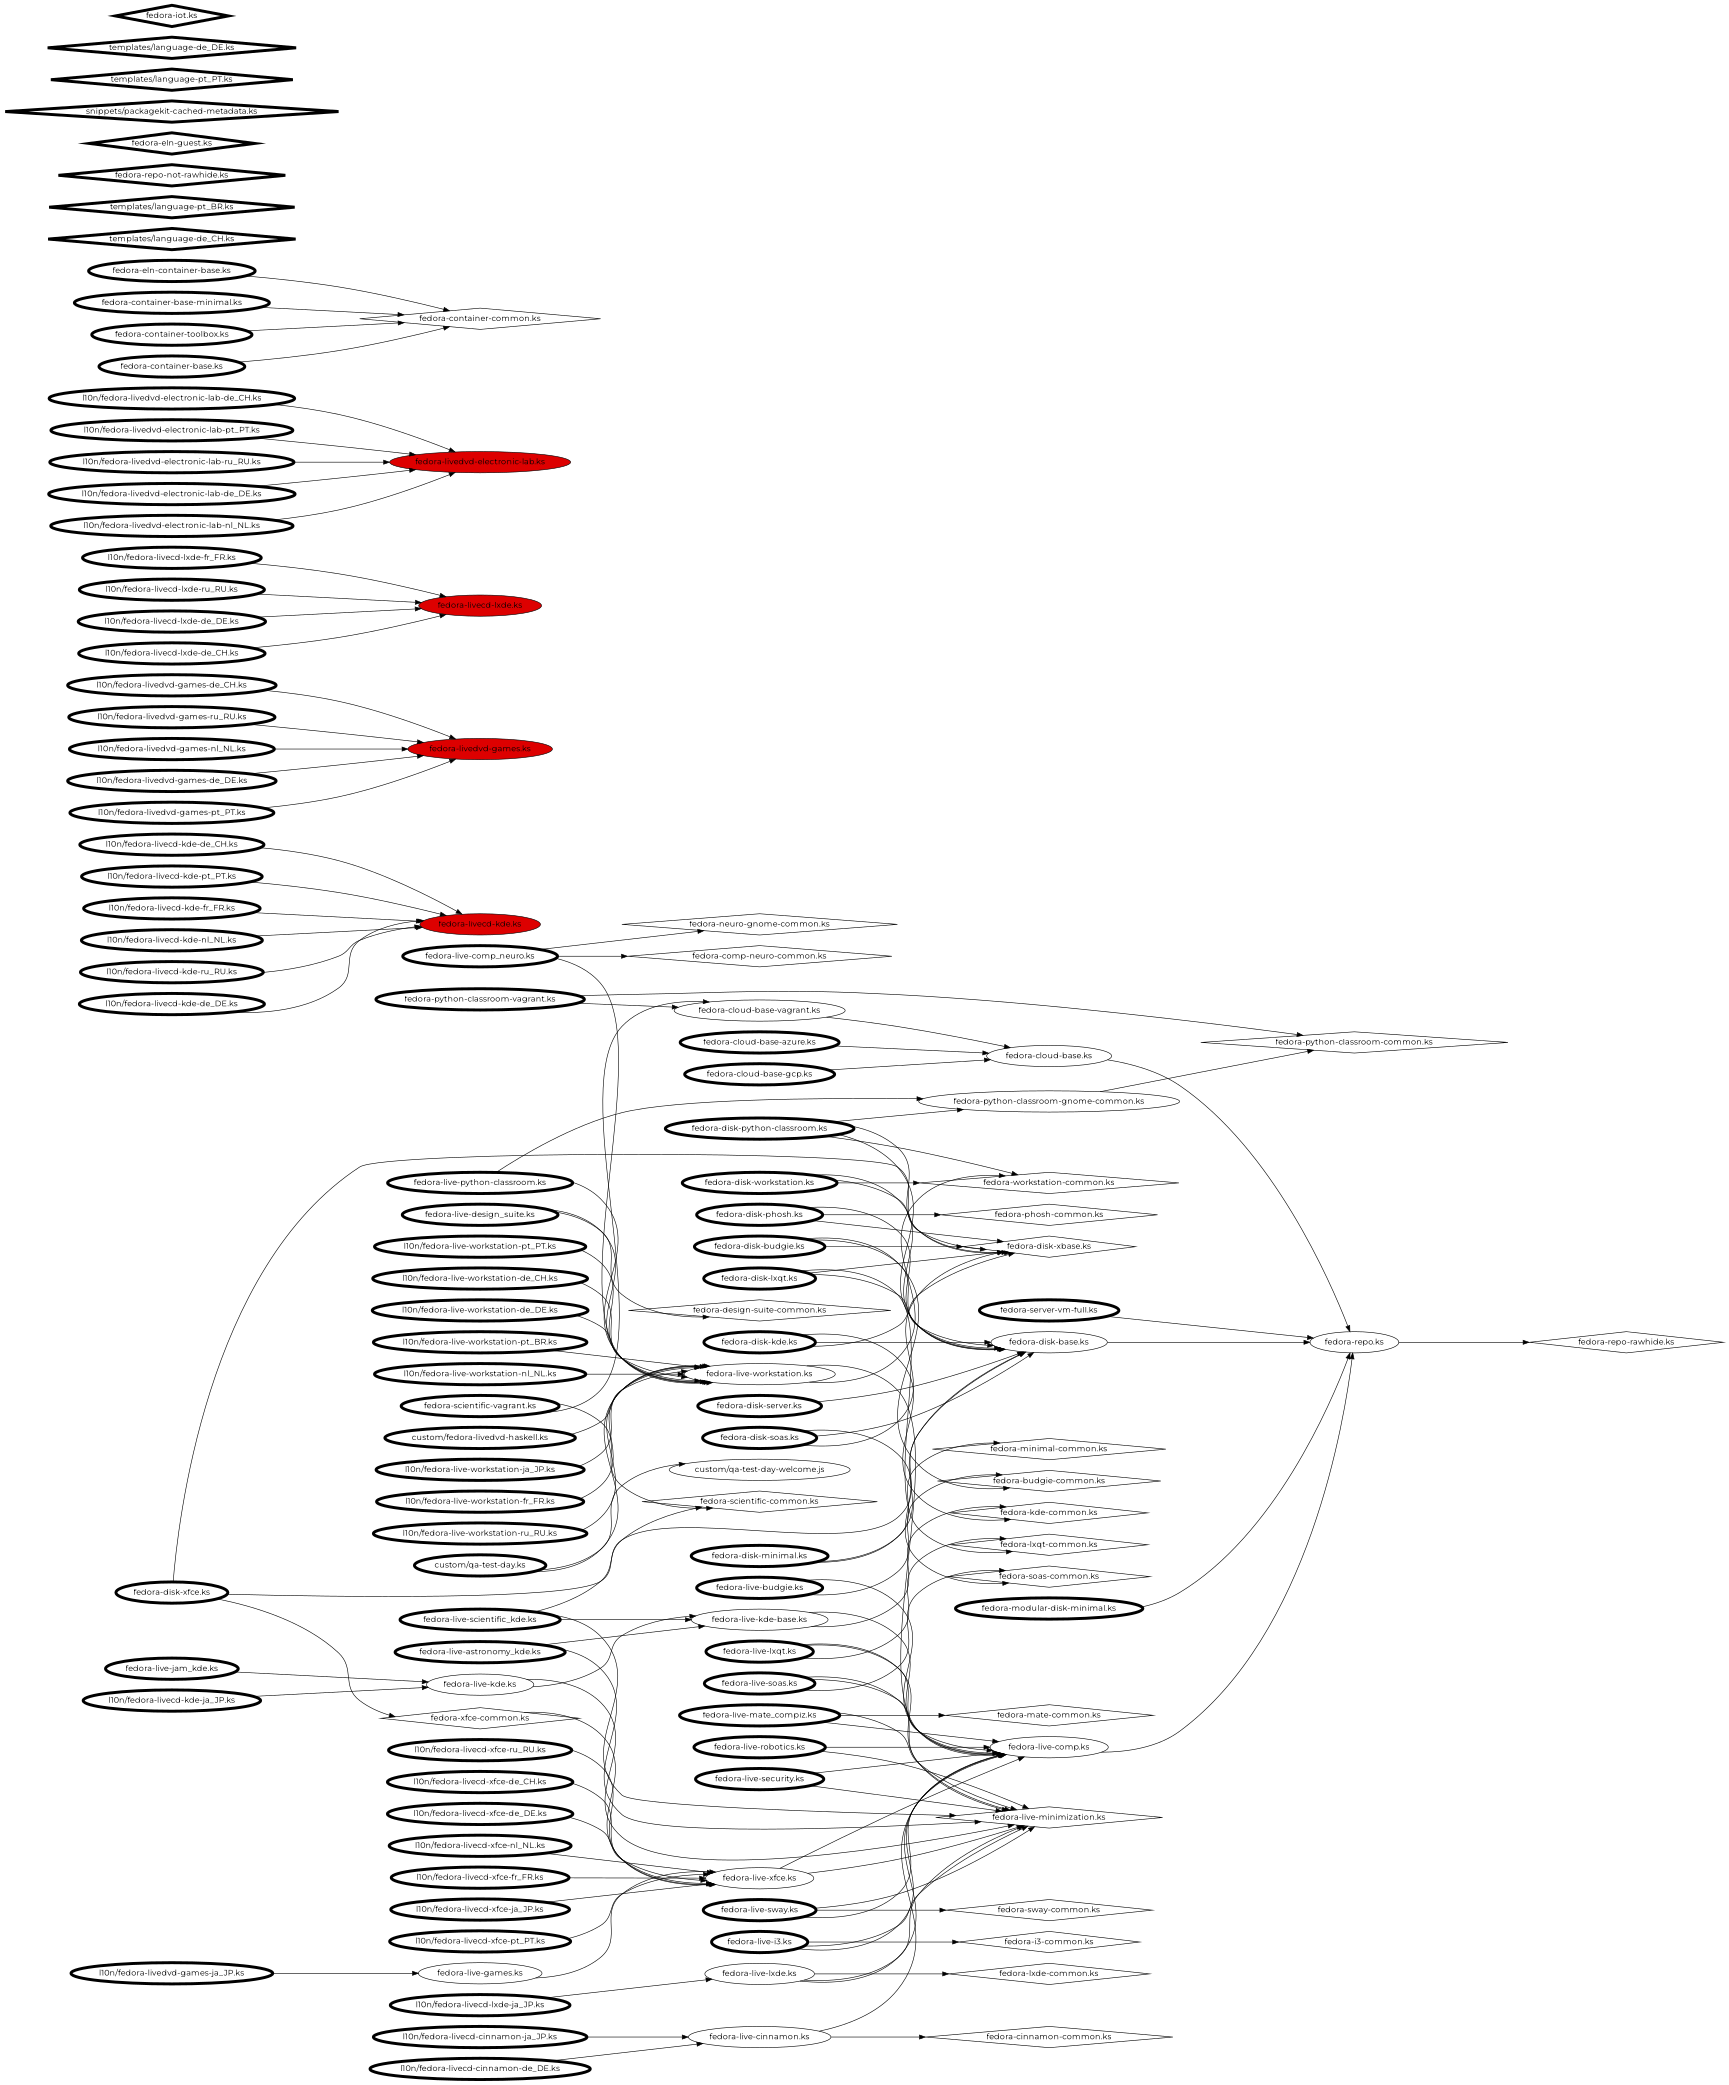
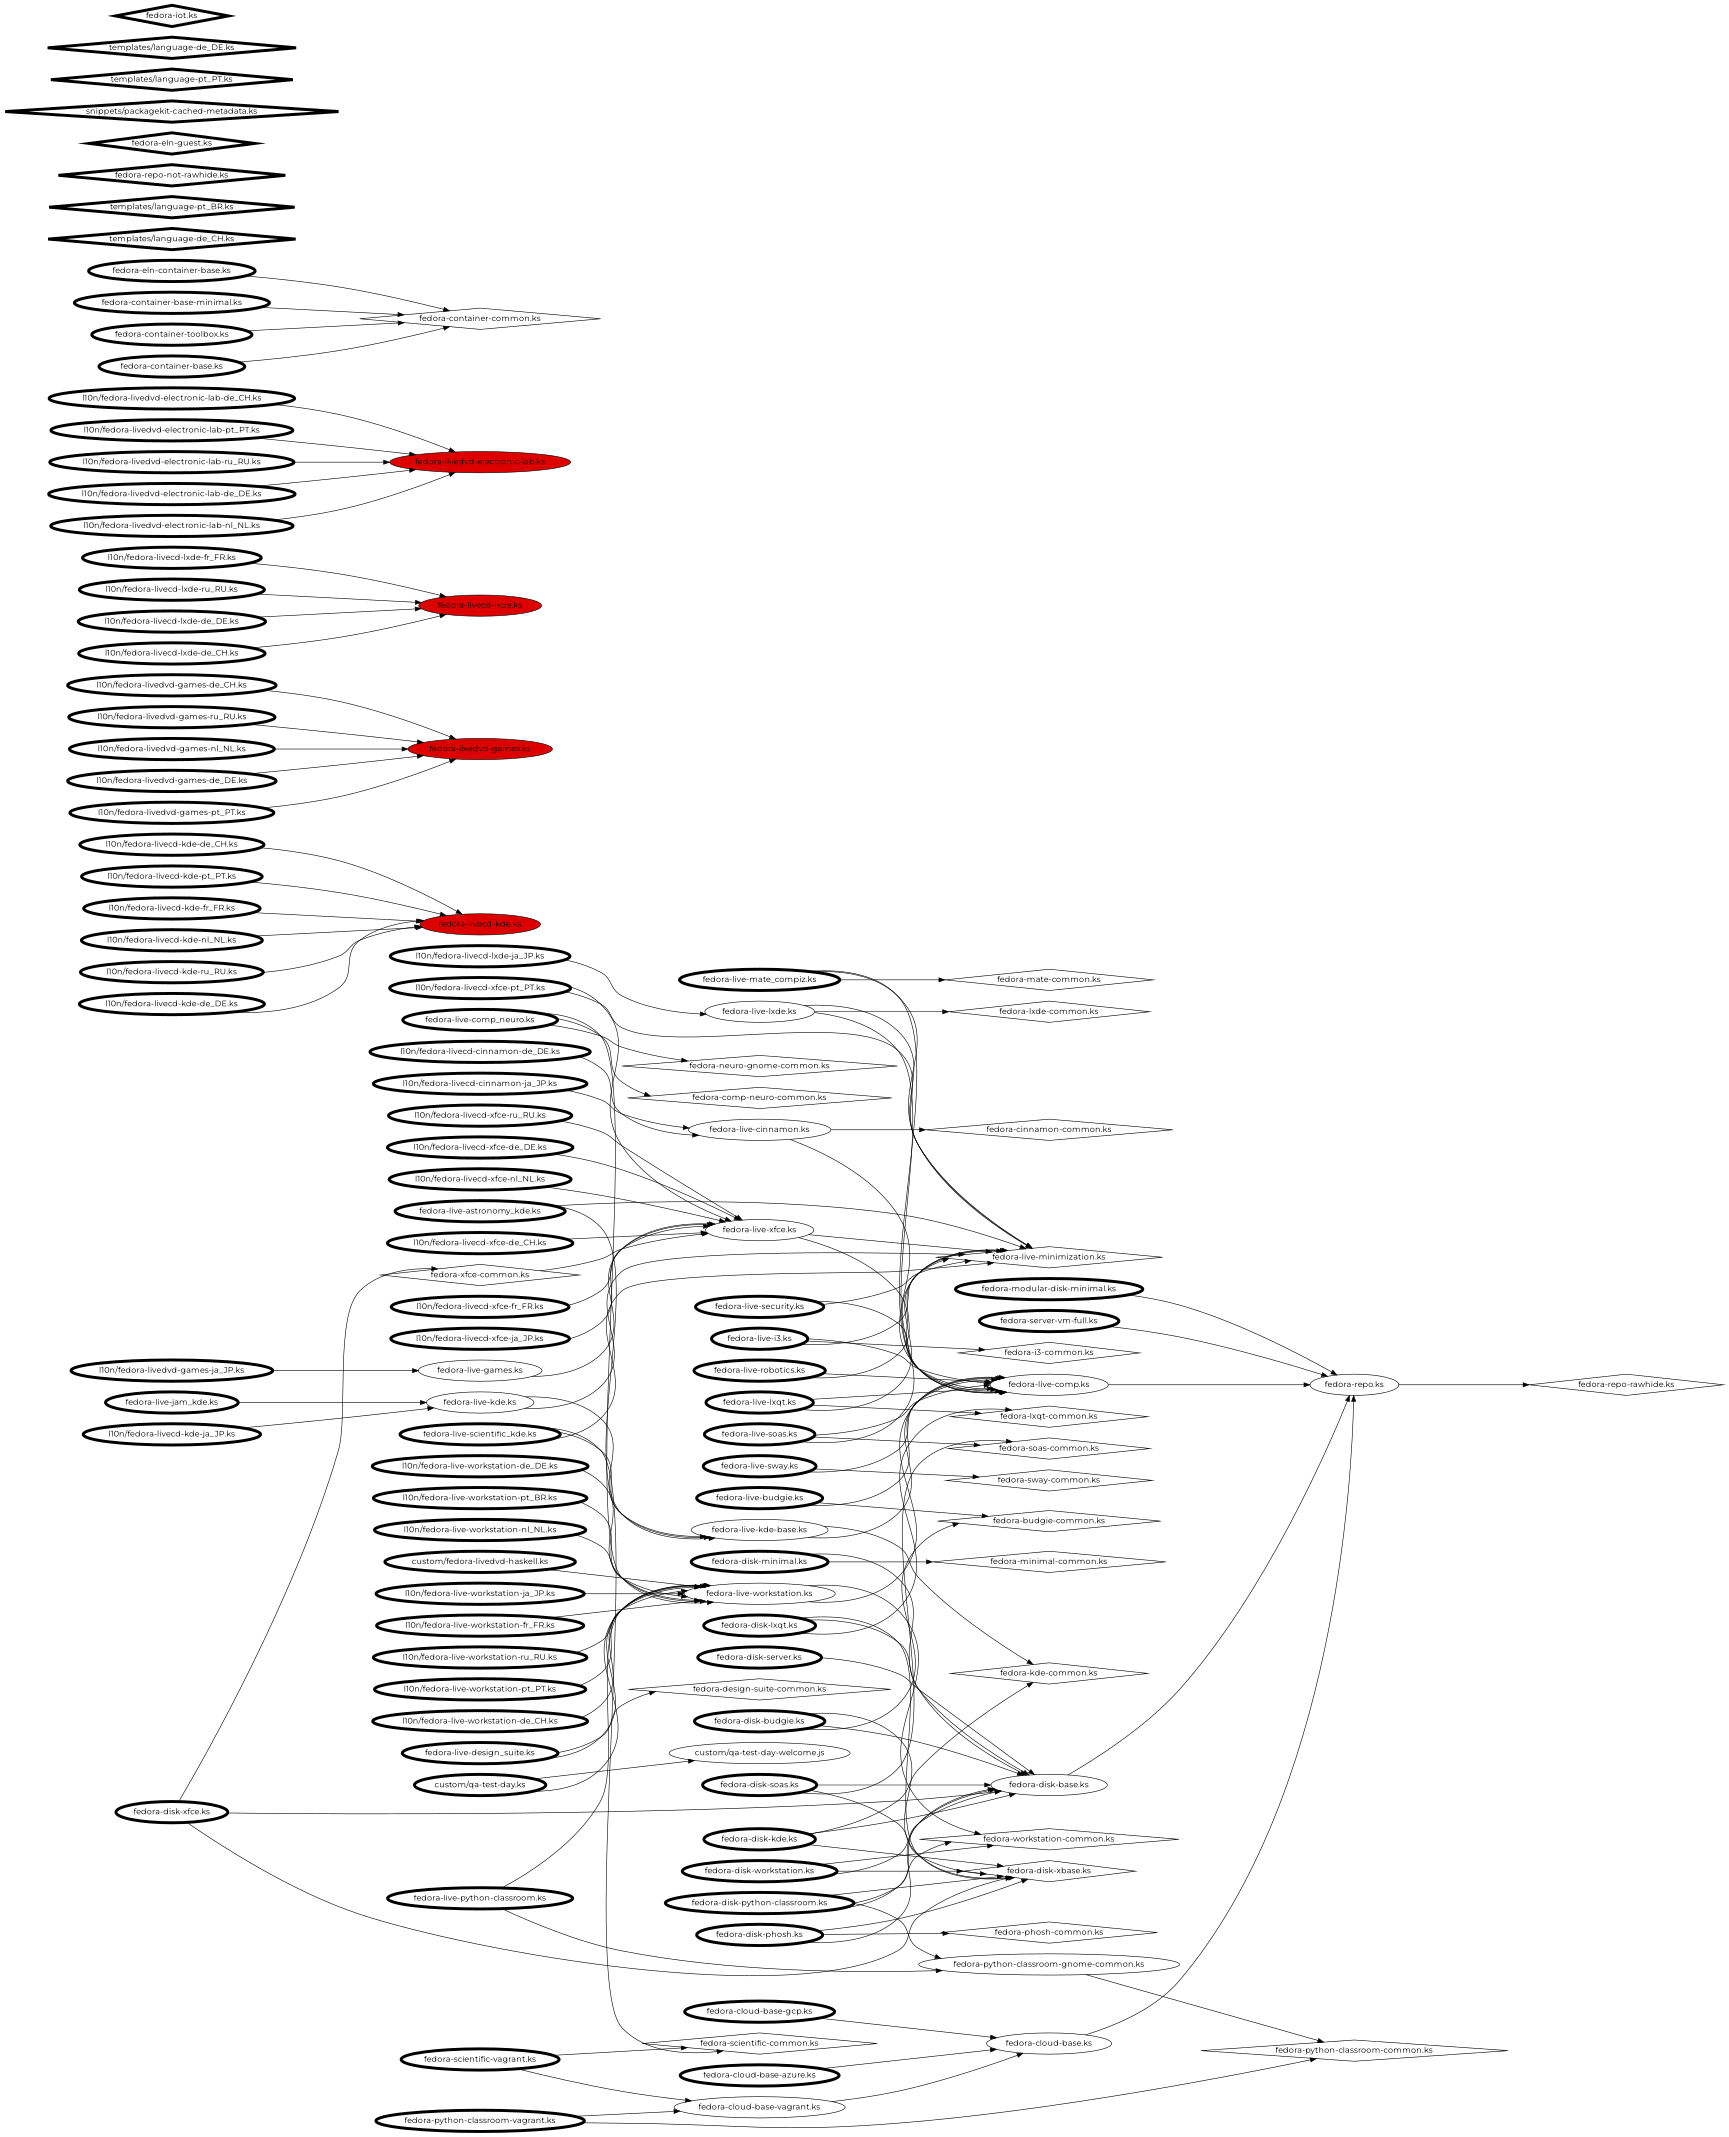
(917, 1888) -> (851, 1035)
